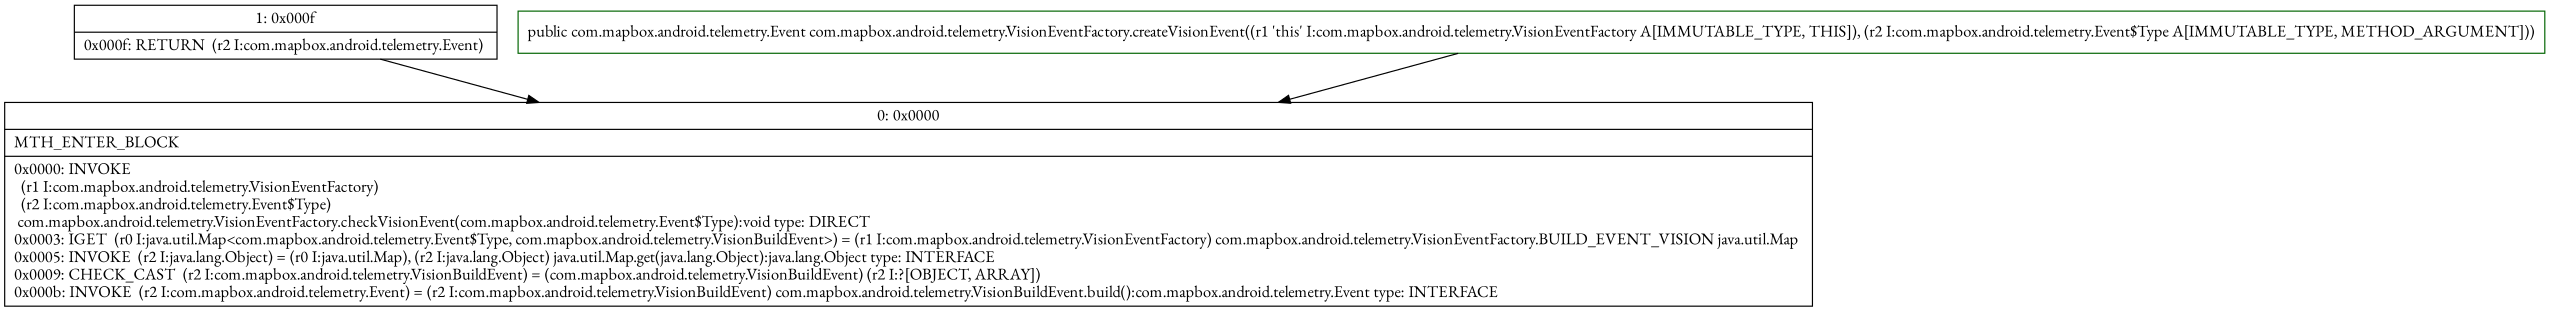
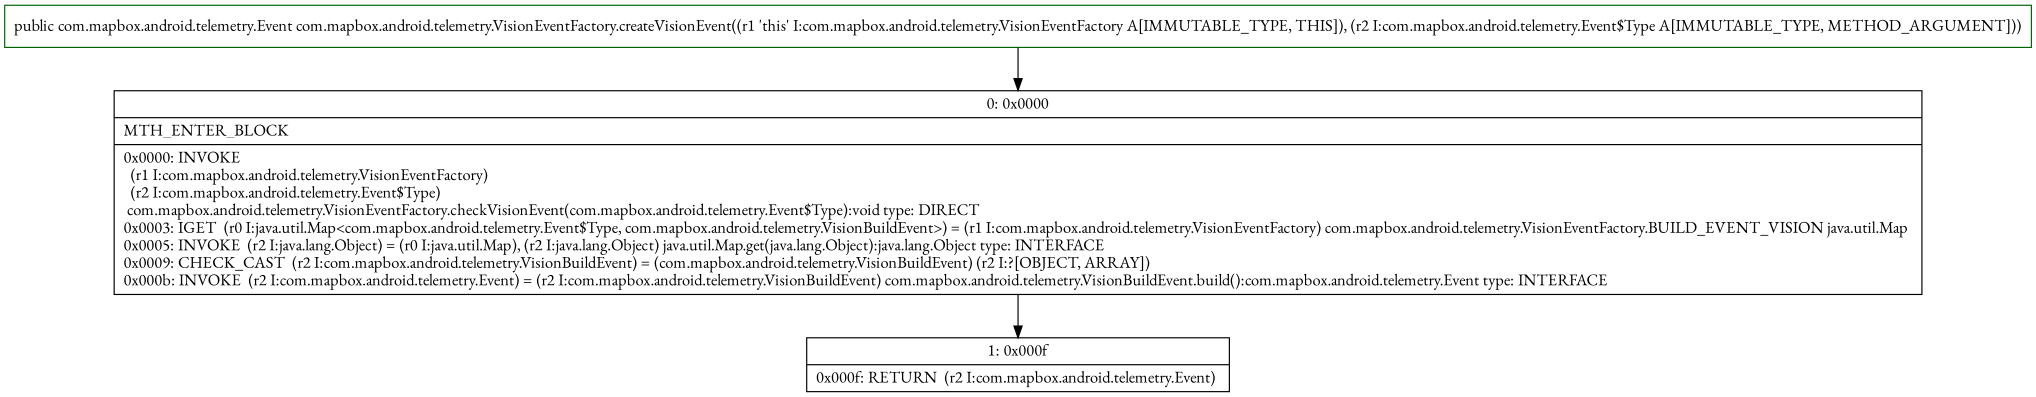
(454, 79) -> (1018, 310)
